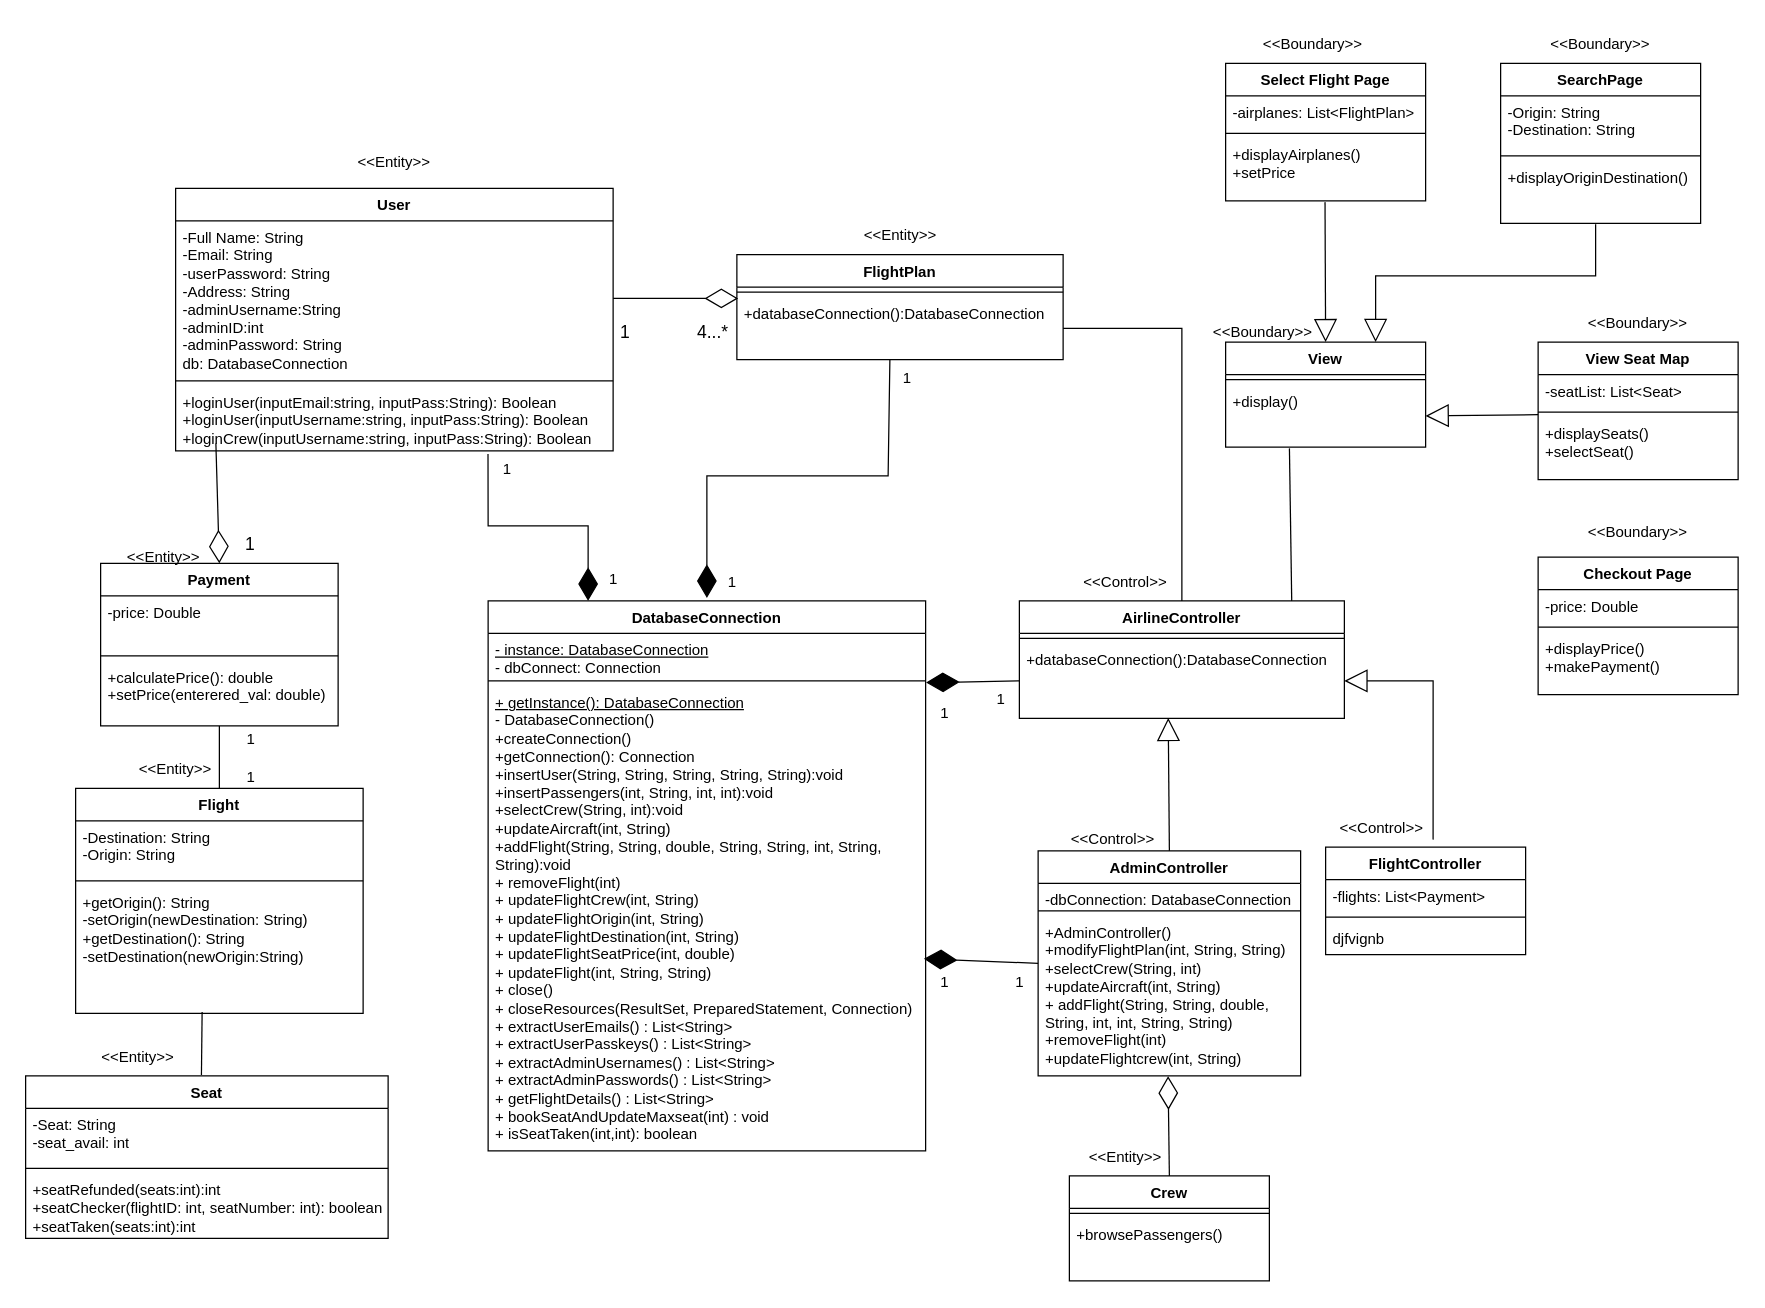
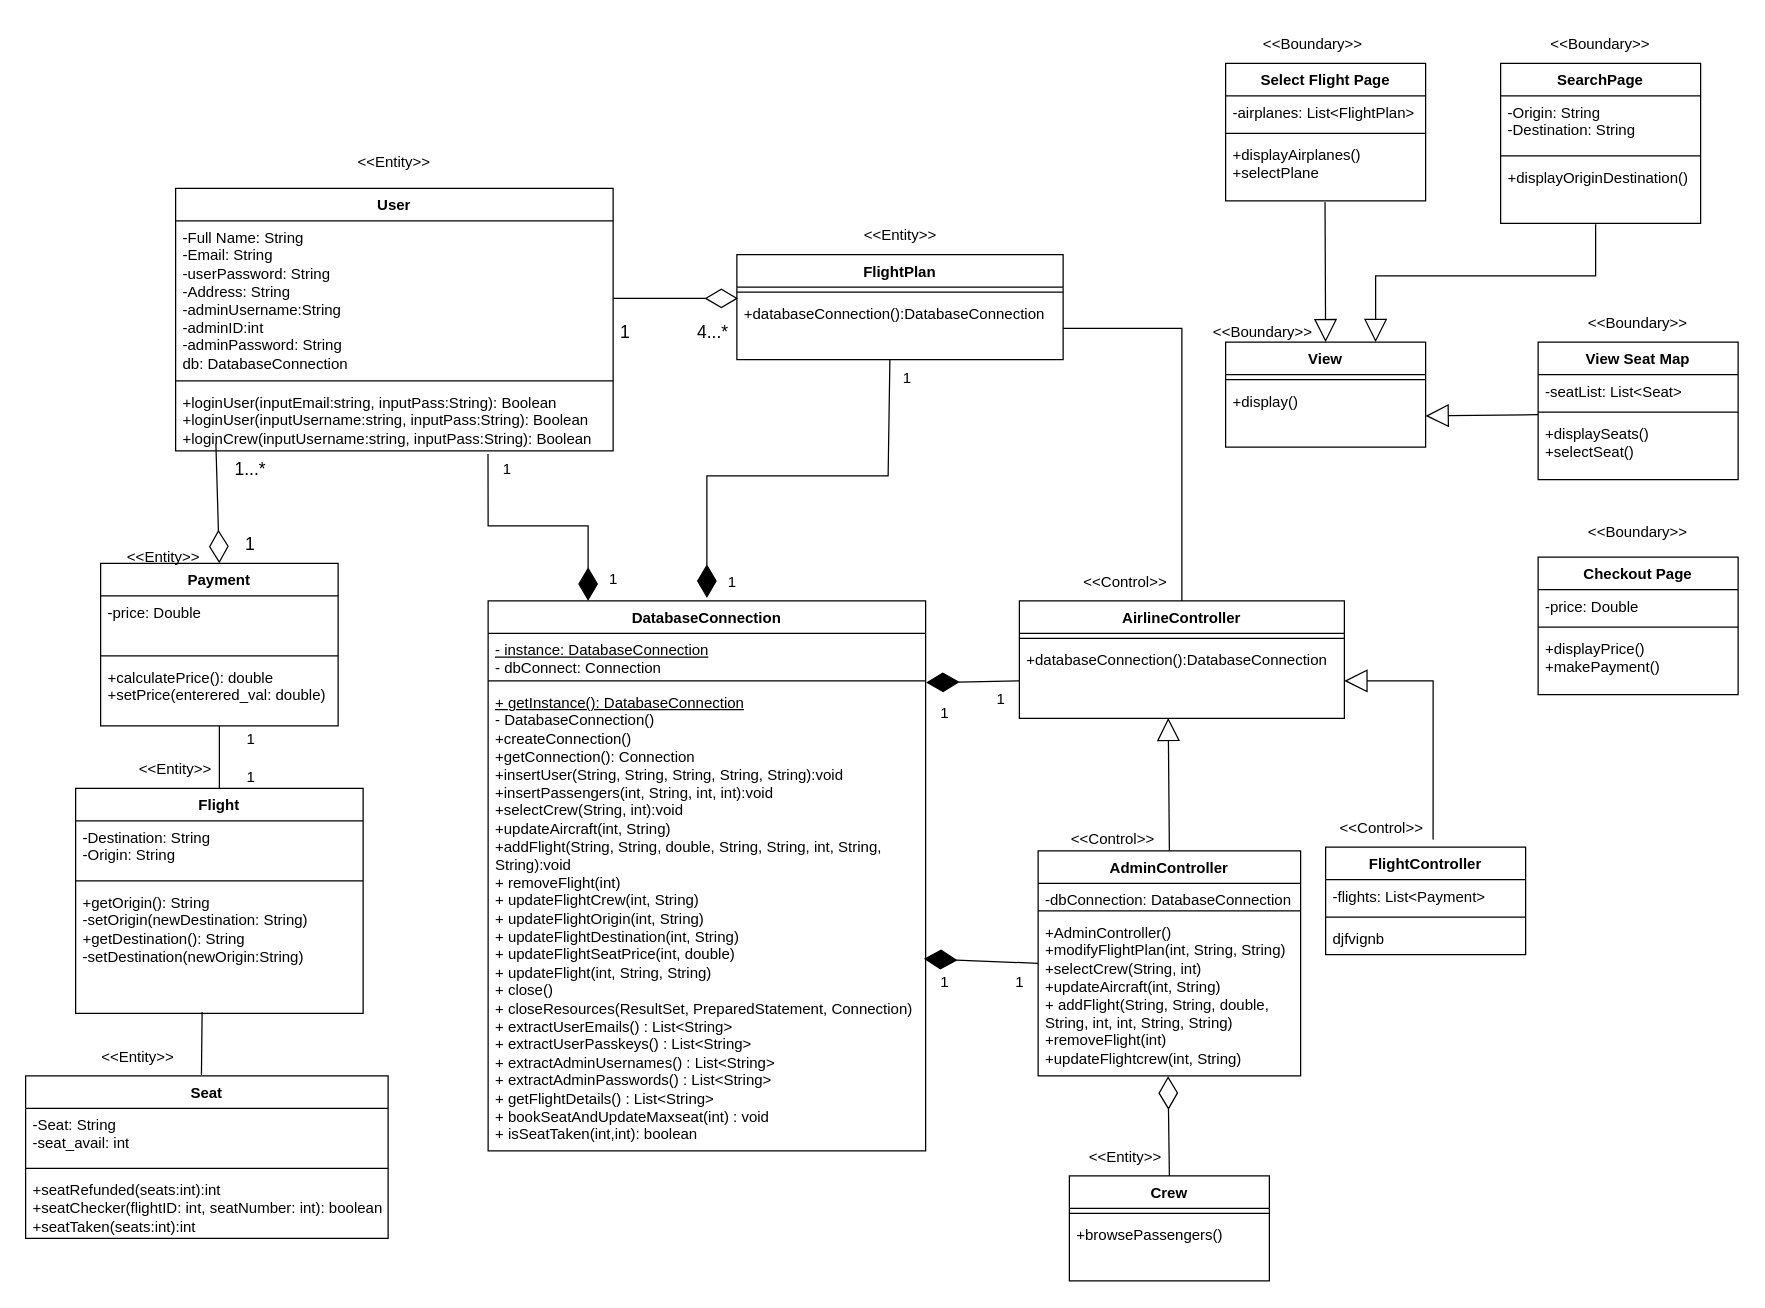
(1305, 165) -> (1305, 165)
none -> (251, 469)
(1291, 525) -> none
